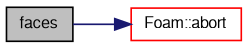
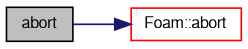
(40, 24) -> (40, 24)
